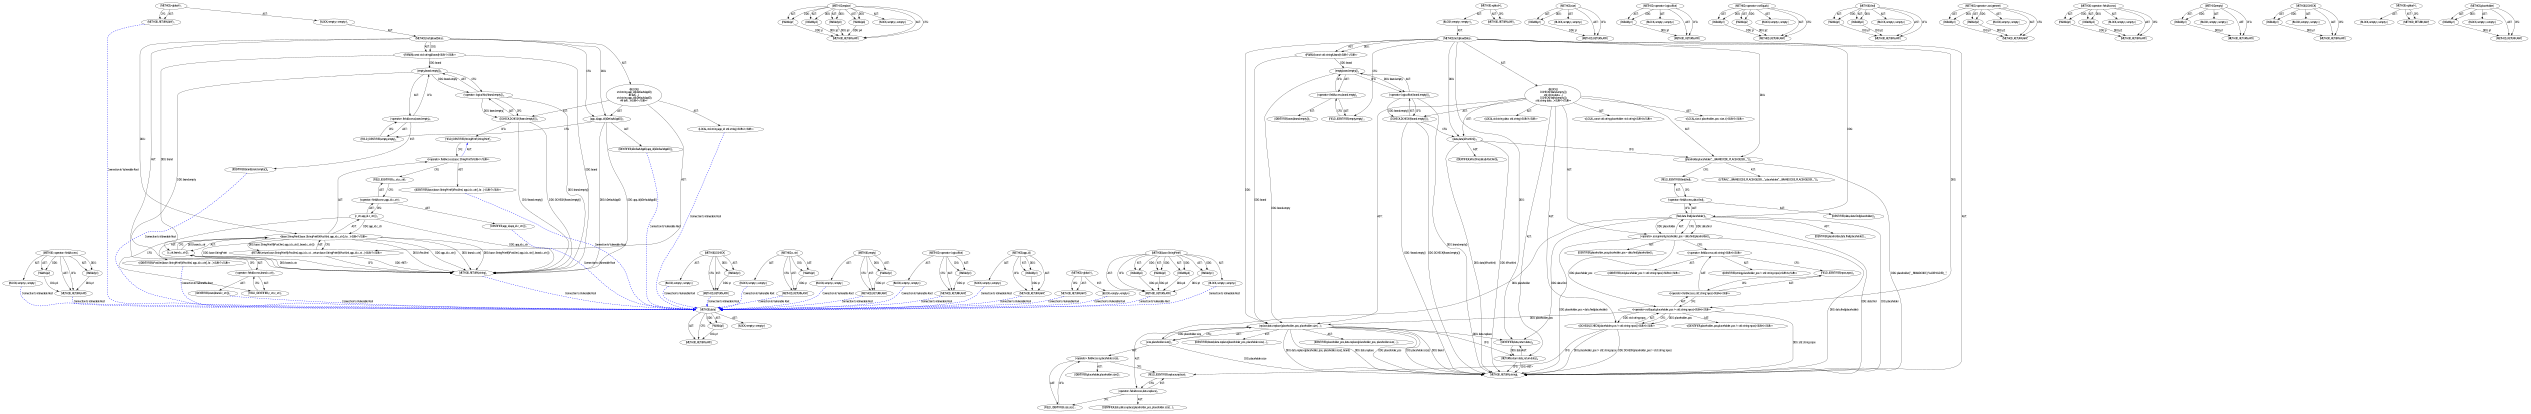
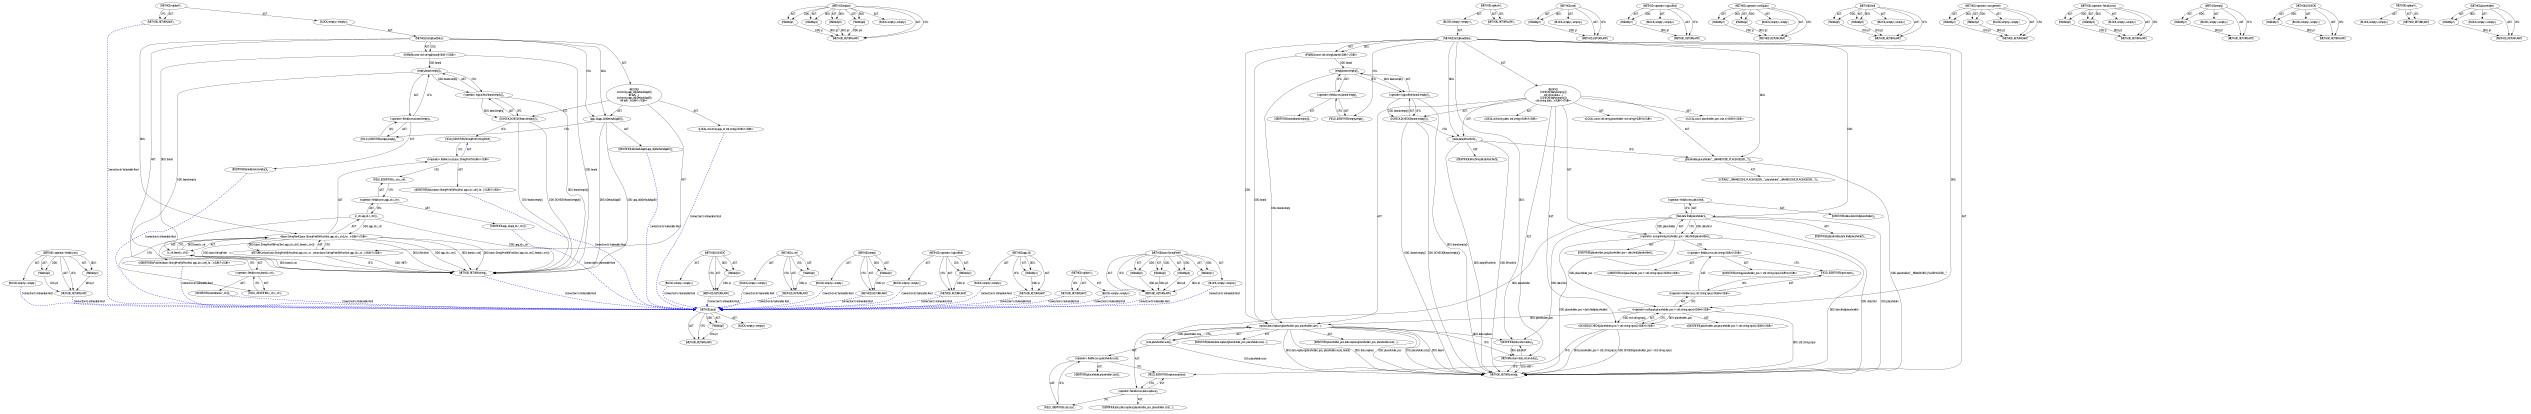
(1676, 180) -> none
